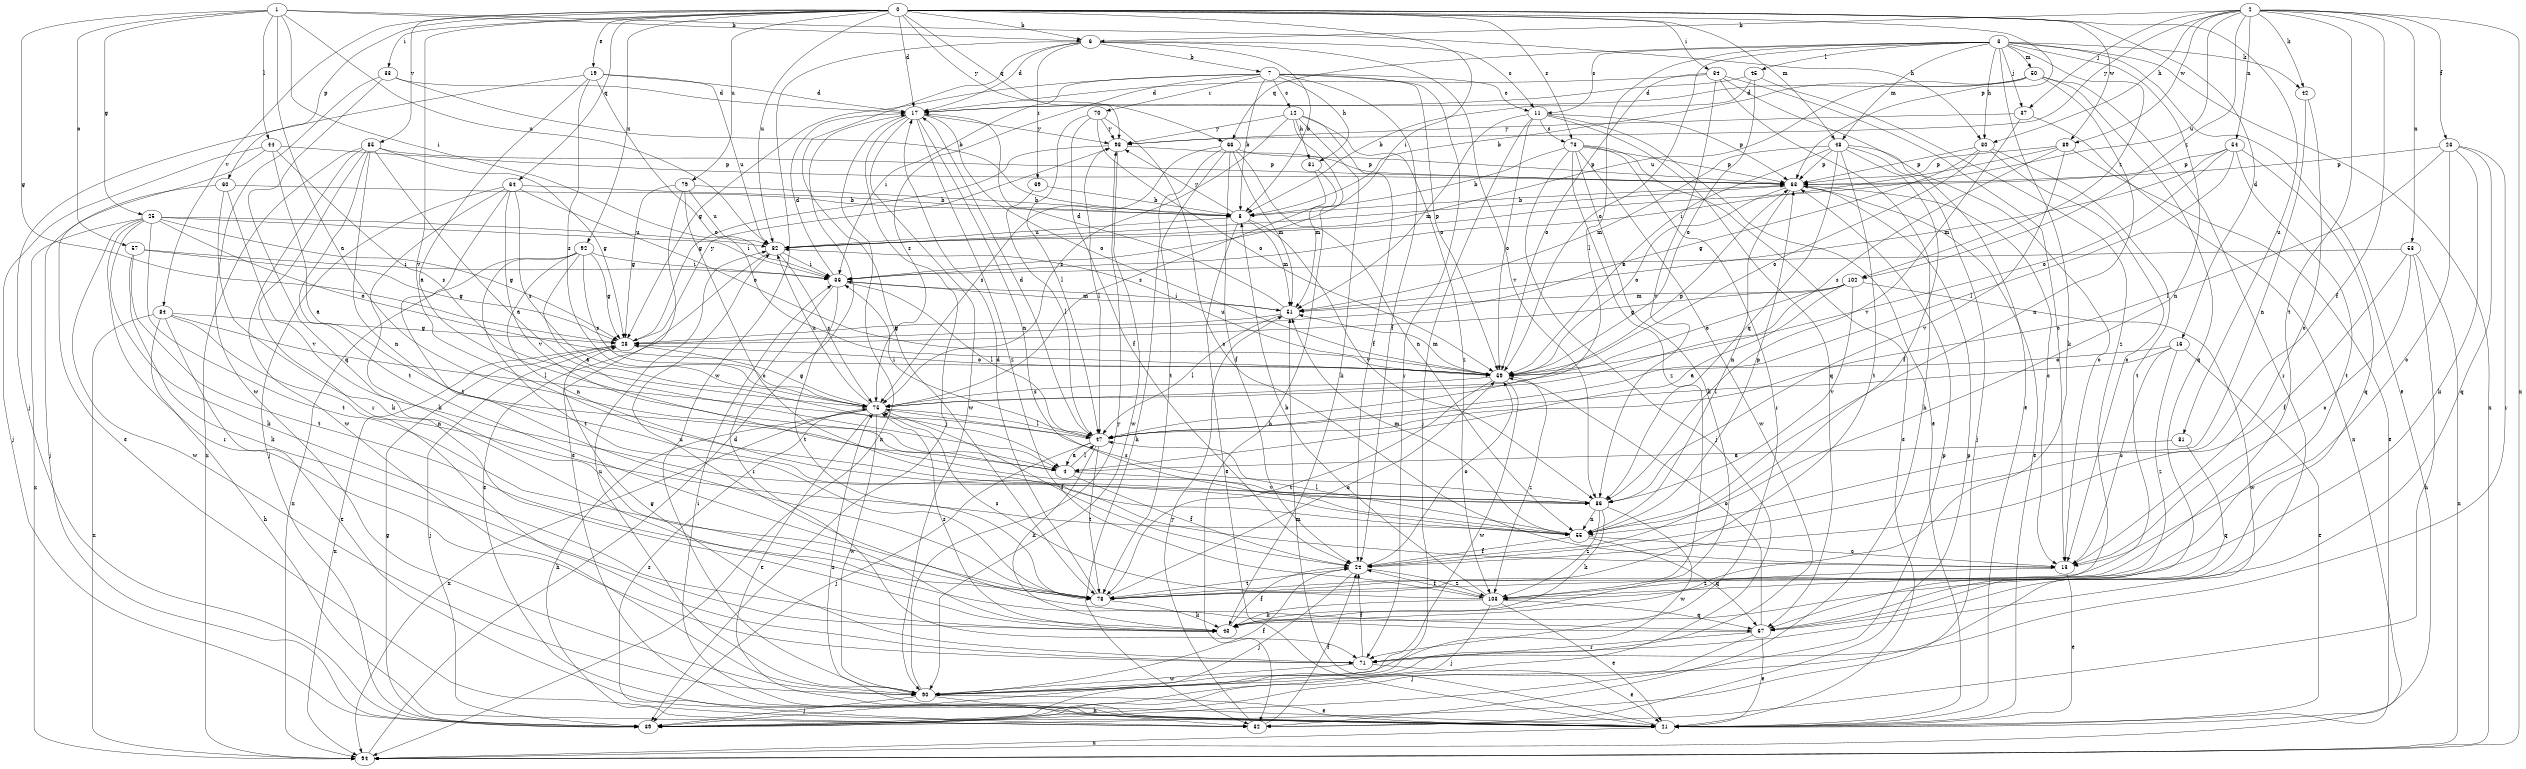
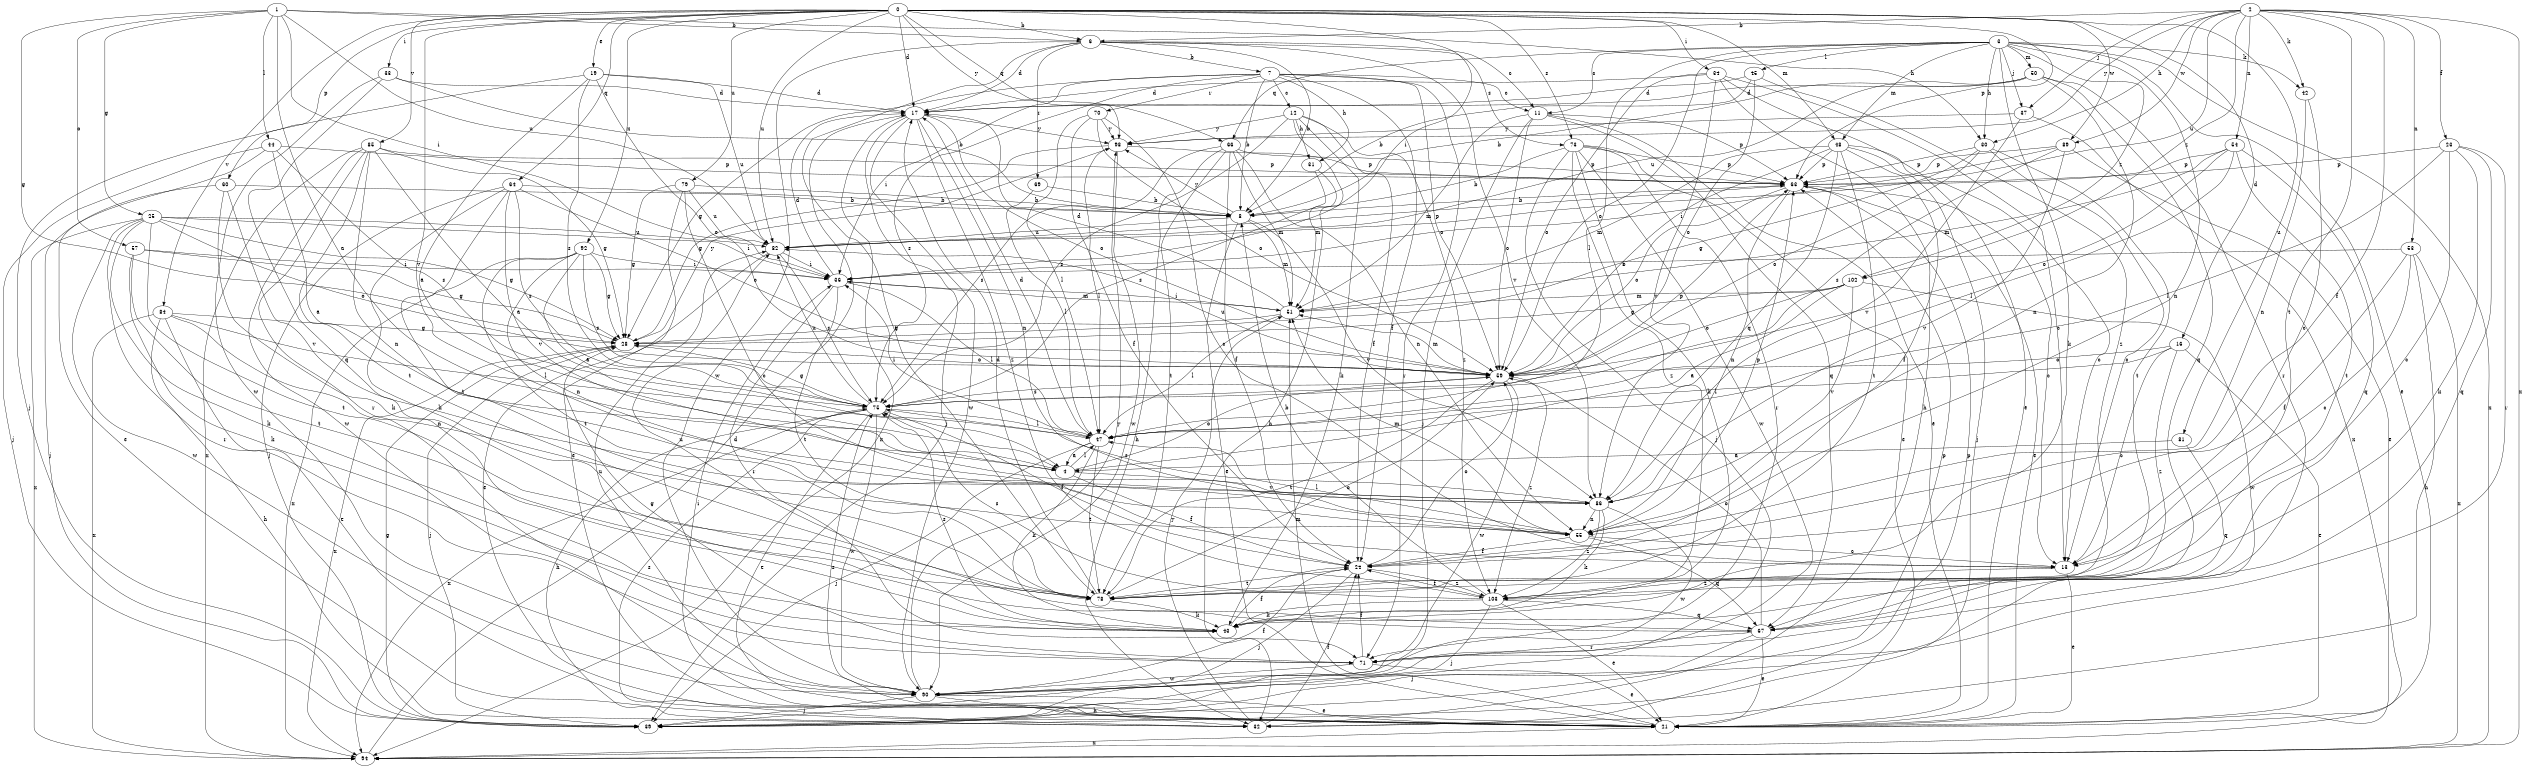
(1546, 130) -> (1353, 47)
none -> (1274, 398)
